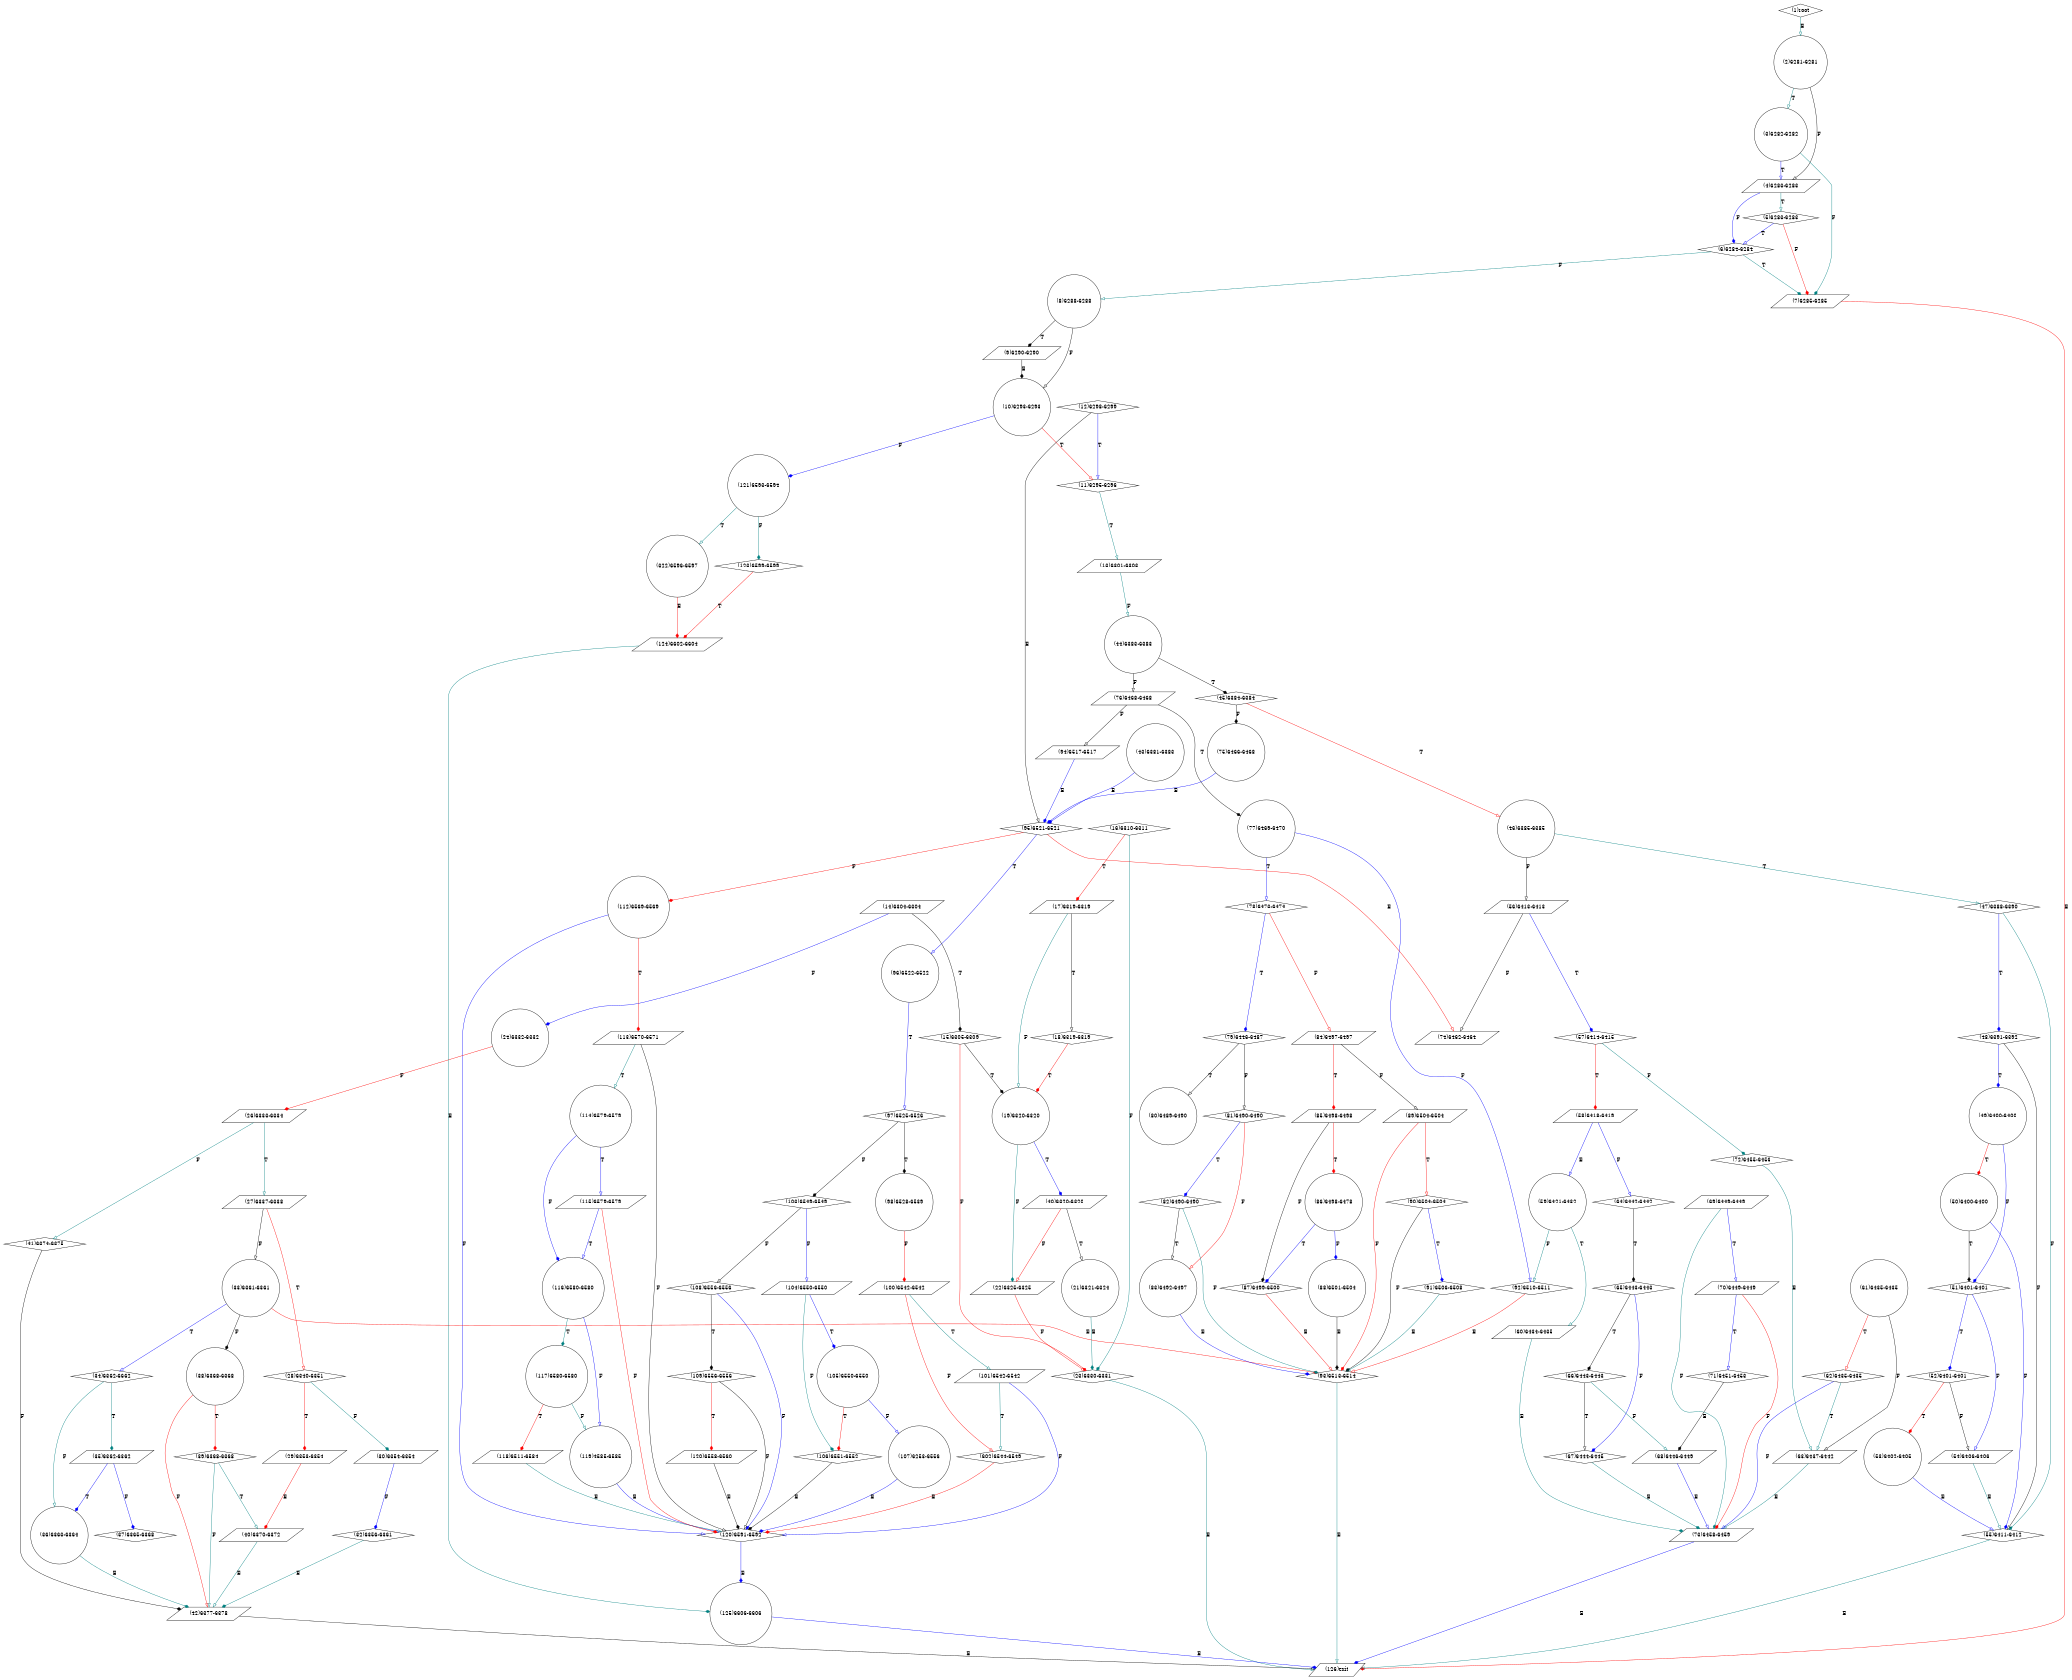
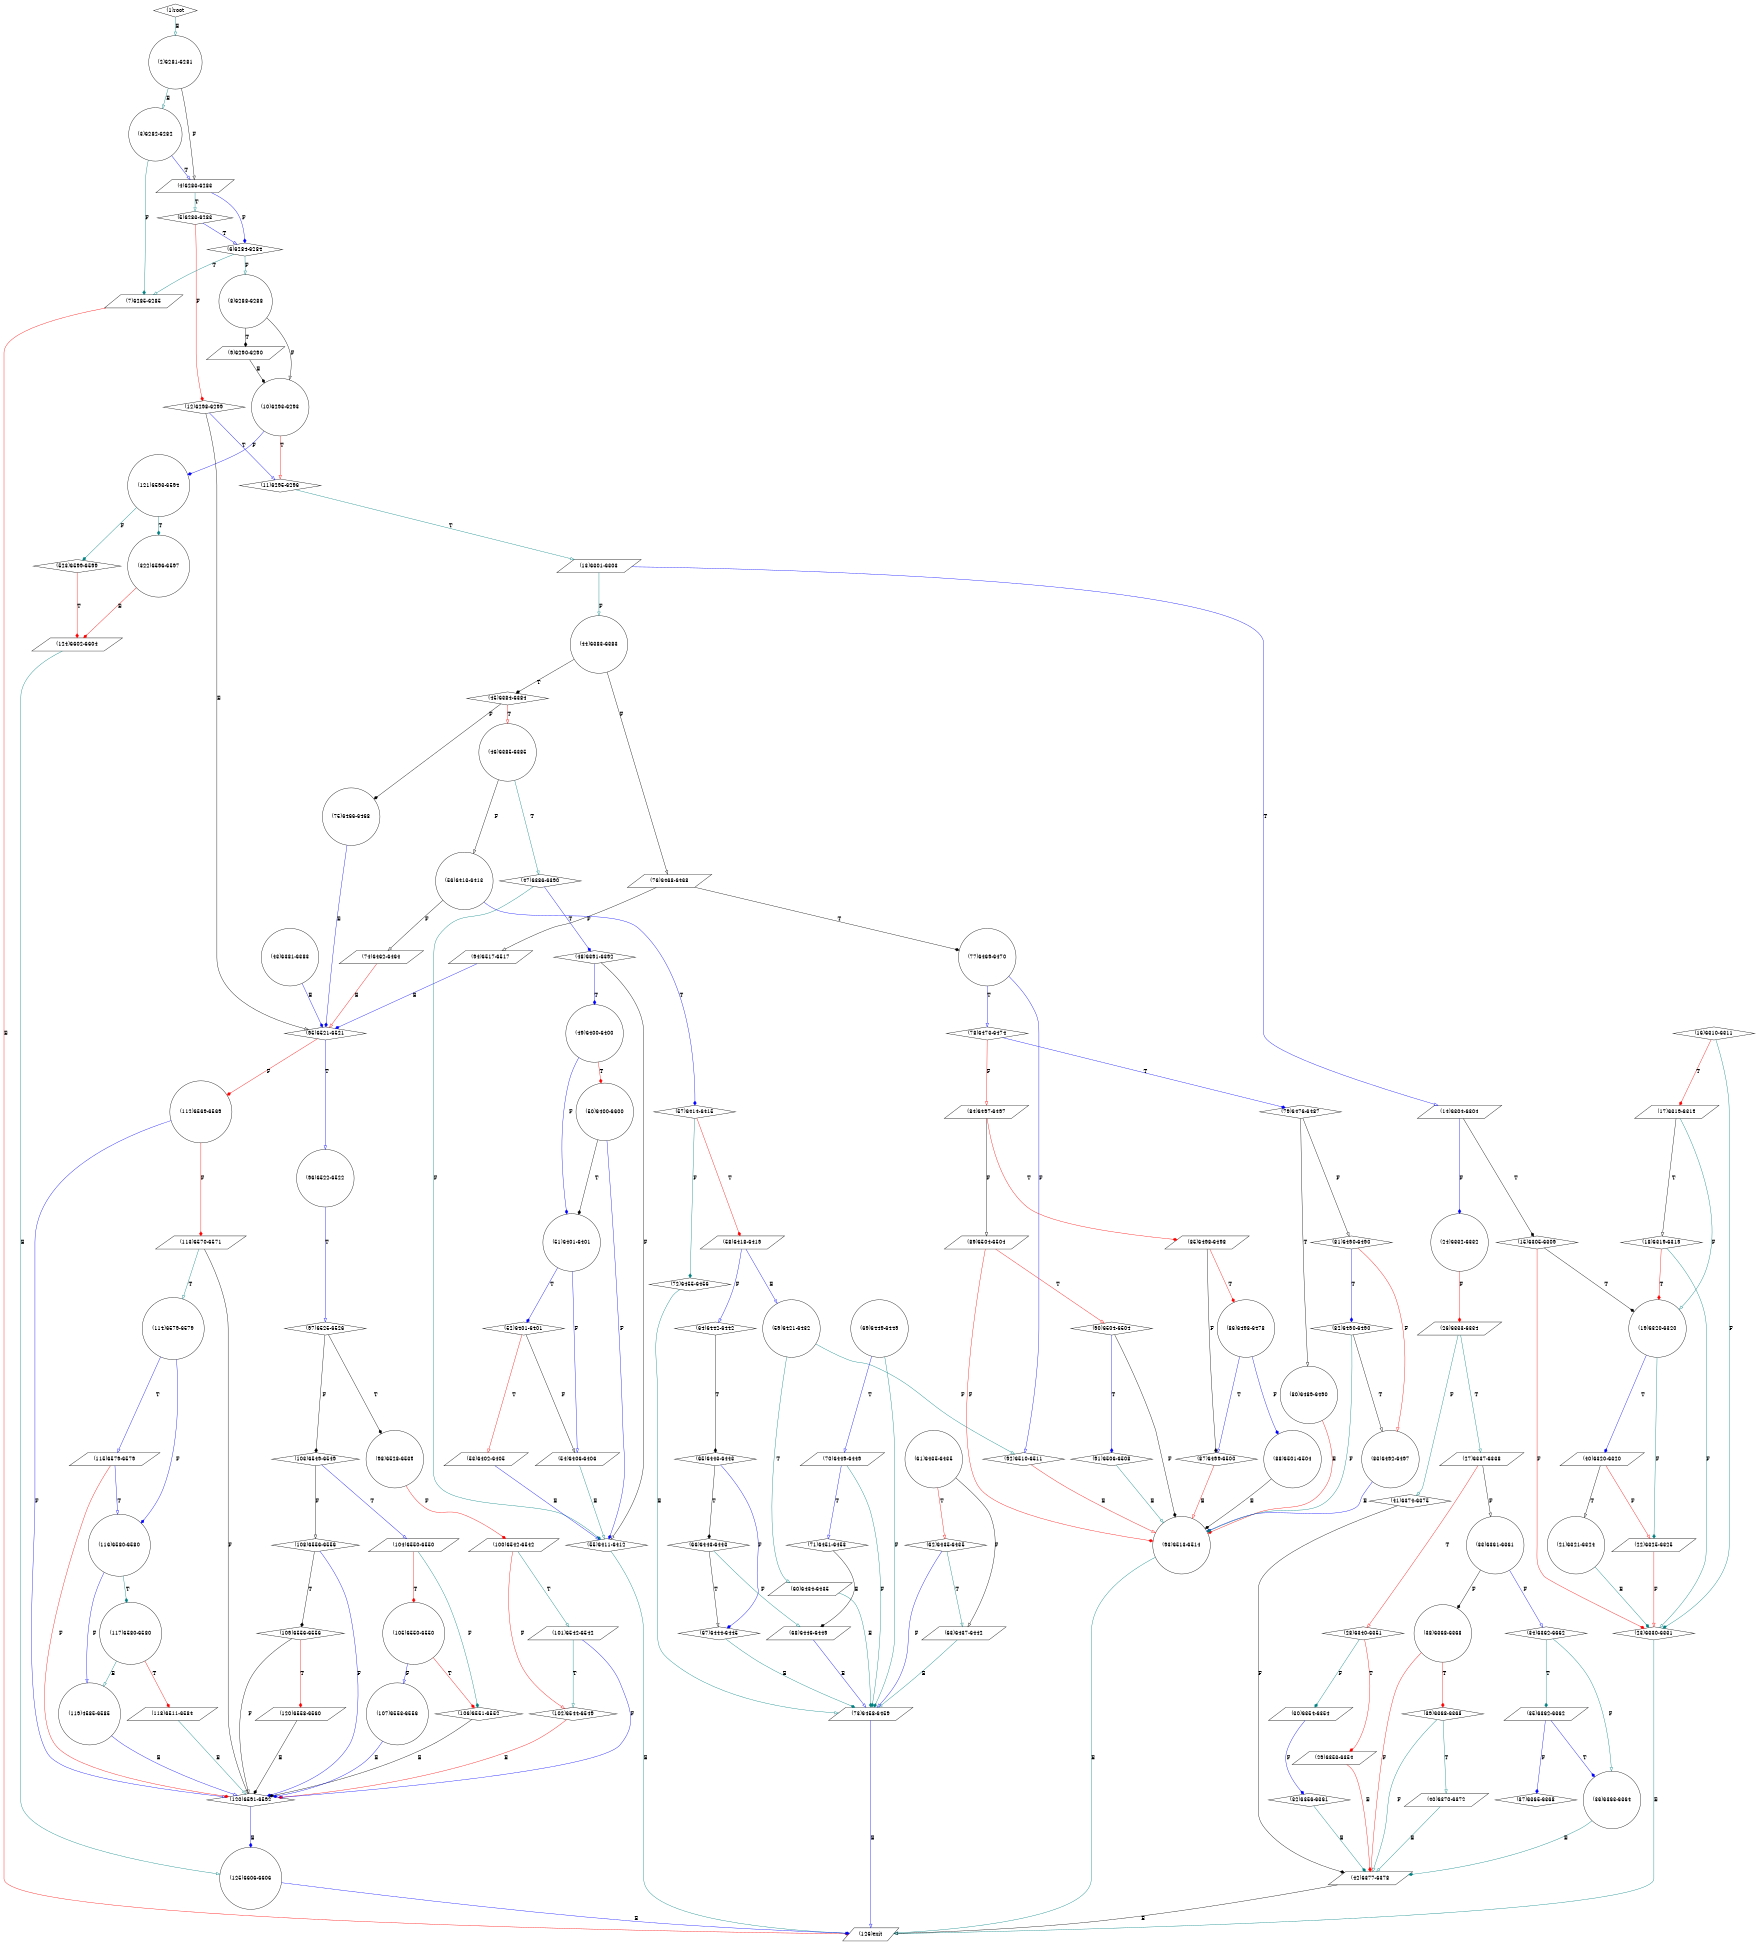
(1793, 98) -> (168, 98)
(1795, 257) -> (196, 311)
(1770, 274) -> (192, 273)
(719, 525) -> (159, 524)
(759, 566) -> (77, 566)
none -> (1238, 621)
(1280, 872) -> (354, 994)
(1526, 907) -> (464, 881)
(1999, 907) -> (540, 881)
(640, 973) -> (203, 1178)
(1244, 1038) -> (1301, 1112)
(448, 1153) -> (21, 1325)
(1726, 1202) -> (880, 1329)
(1969, 1202) -> (605, 1112)
(809, 1244) -> (372, 1501)
(1292, 1252) -> (1229, 1403)
(1969, 1288) -> (572, 1242)
(1792, 1303) -> (658, 1561)
(821, 1319) -> (414, 1575)
(793, 1324) -> (1304, 1504)
(191, 1332) -> (1525, 1589)
(1337, 1376) -> (1182, 1545)
(1928, 1406) -> (505, 1392)
(1769, 1411) -> (880, 1581)
(582, 1417) -> (113, 1674)
none -> (1706, 1438)
(919, 1457) -> (397, 1714)
(1001, 1457) -> (573, 1714)
(1893, 1457) -> (486, 1459)
(284, 1494) -> (1364, 1814)
(1526, 1602) -> (871, 1822)
